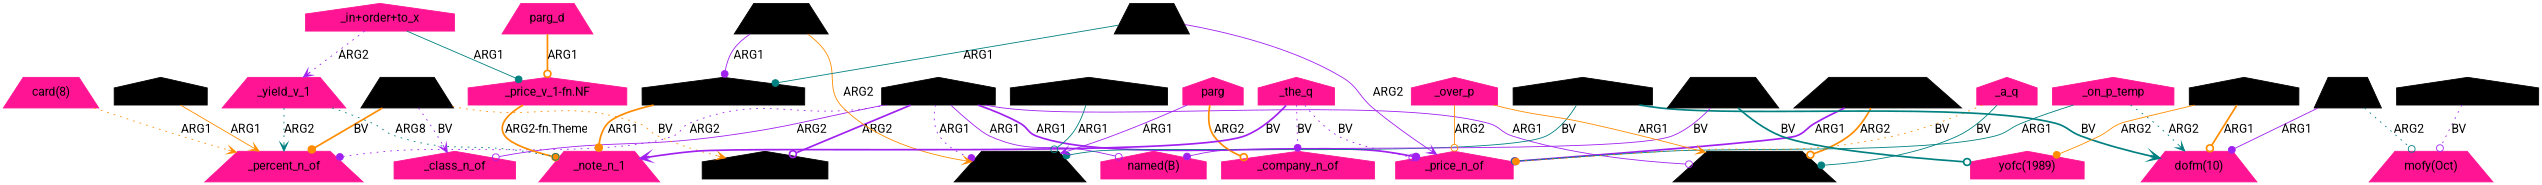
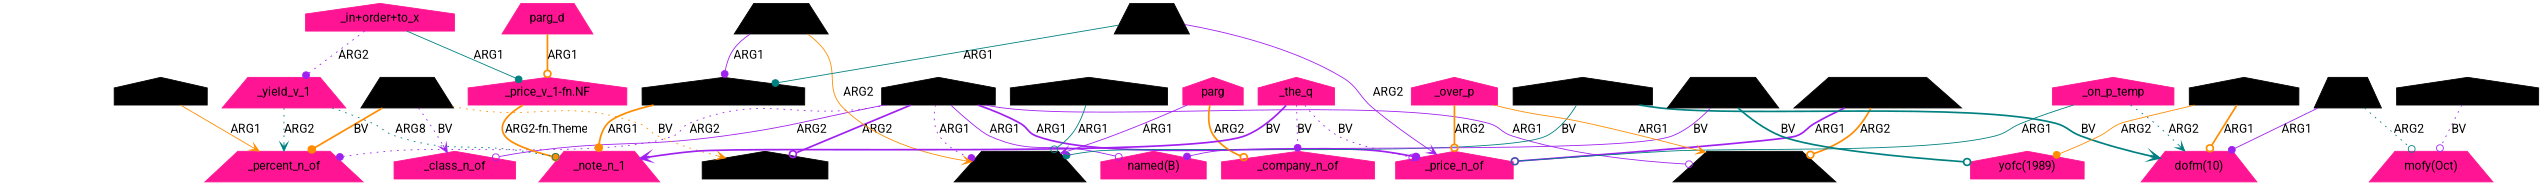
(337, 52) -> (337, 52)
(51, 93) -> none
(2007, 93) -> none
(1454, 125) -> (1454, 125)
